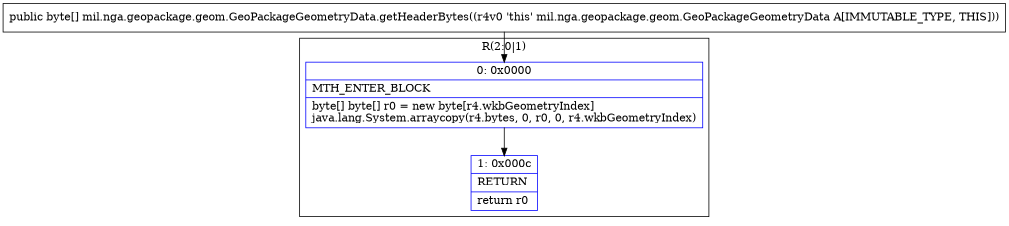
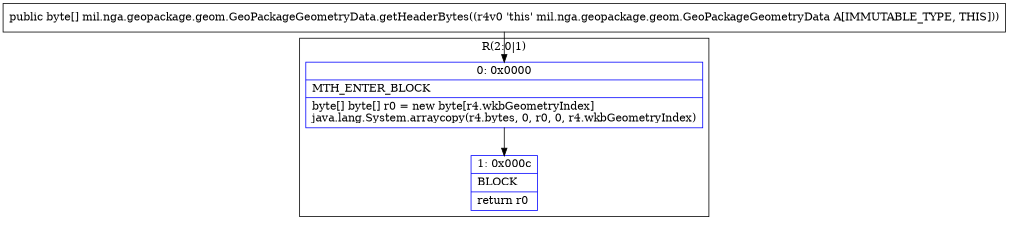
(502, 182) -> (497, 182)
